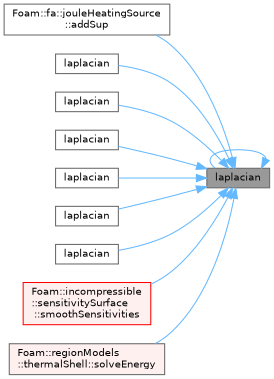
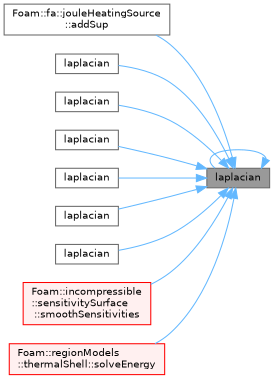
(87, 359) -> (87, 359)
